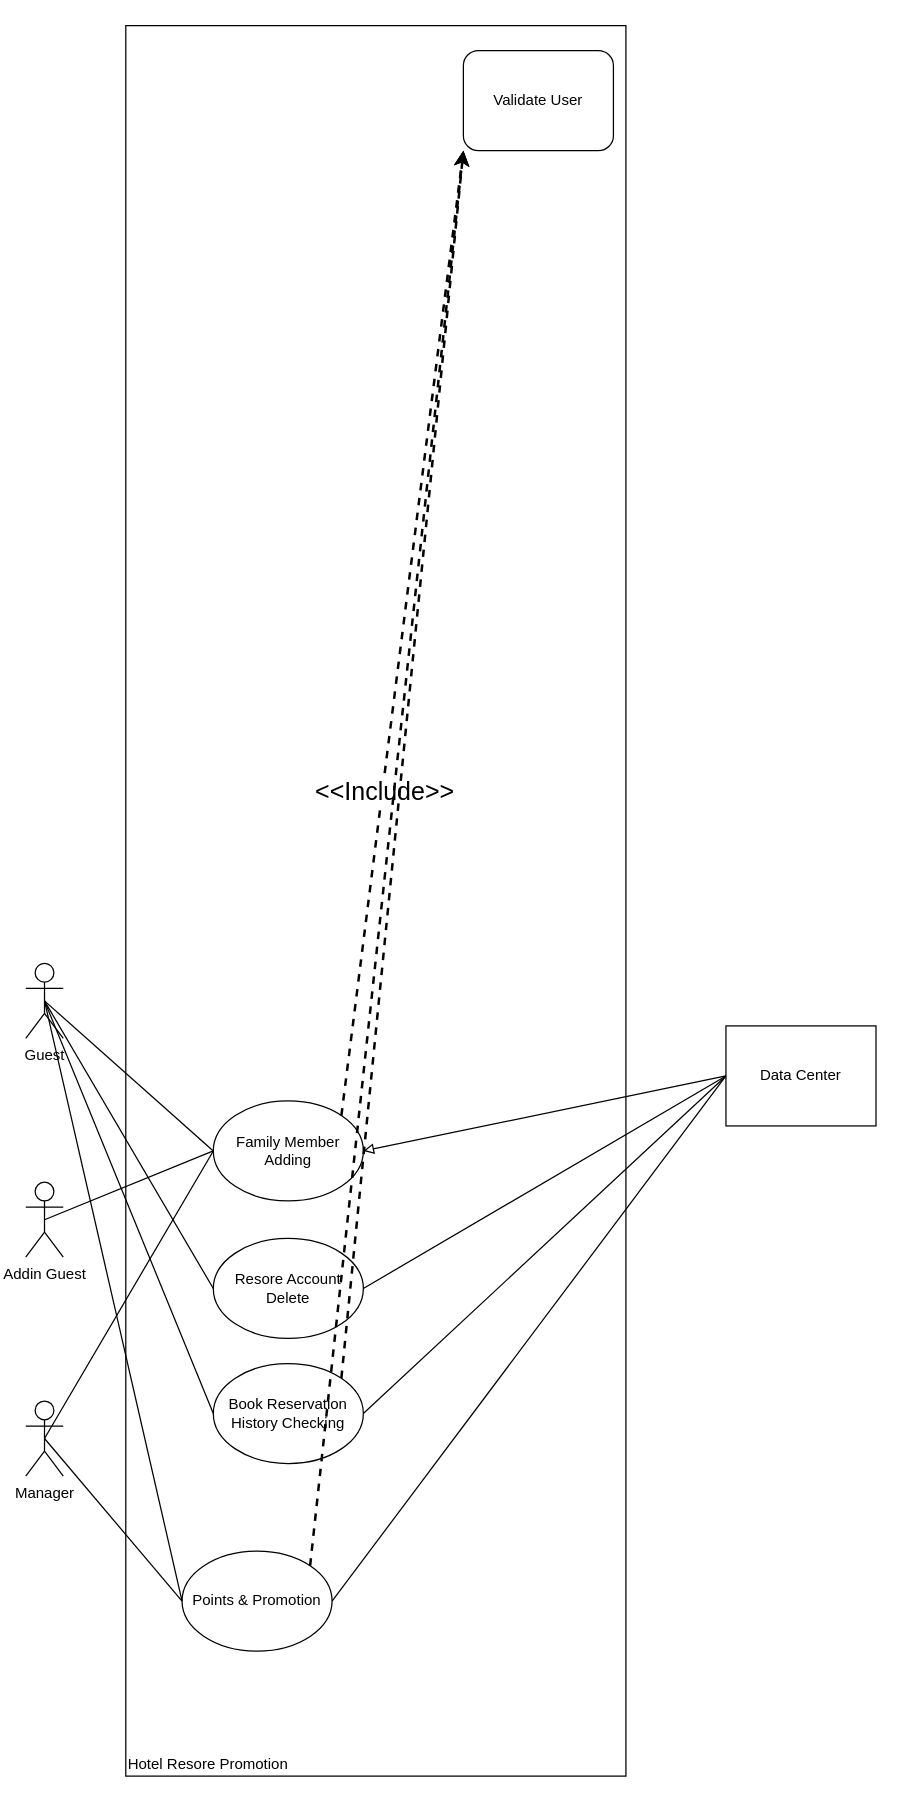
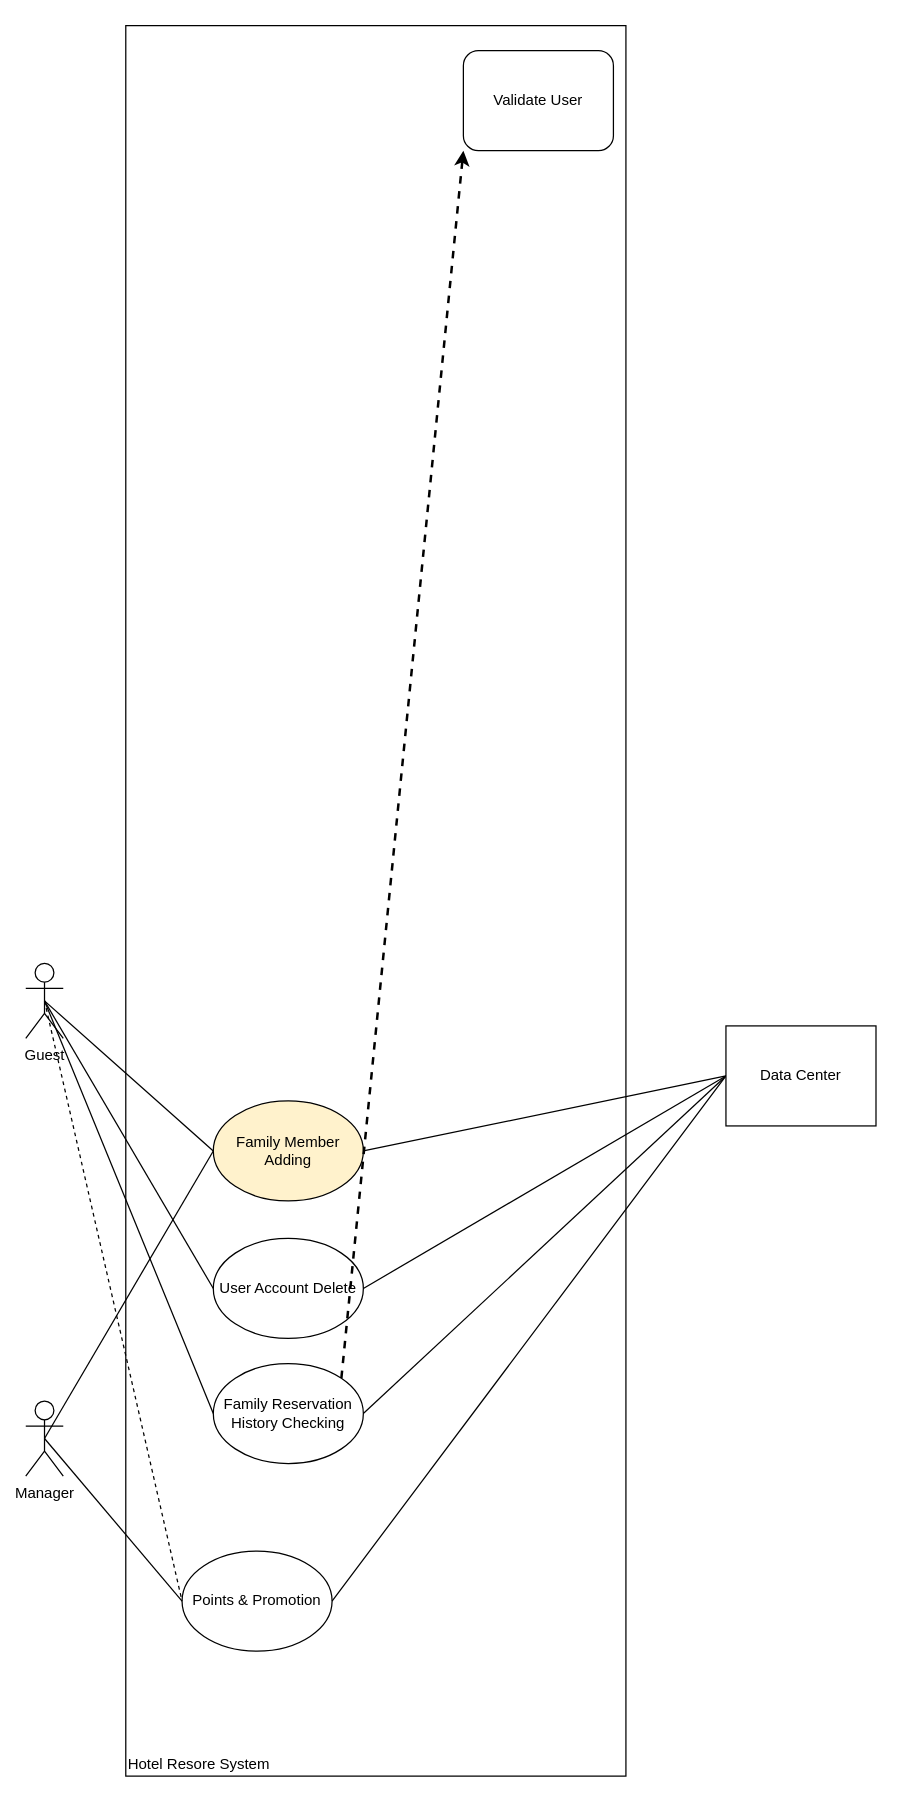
(393, 704) -> none
(213, 901) -> (202, 901)
(369, 1019) -> none
(374, 1148) -> (371, 1149)
(288, 1151) -> (288, 1151)
(134, 1183) -> none
(44, 1219) -> none
(288, 1288) -> (288, 1288)
(115, 1311) -> (115, 1311)
(288, 1413) -> (288, 1413)
